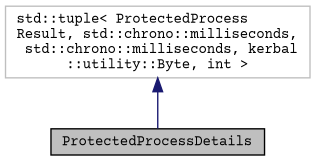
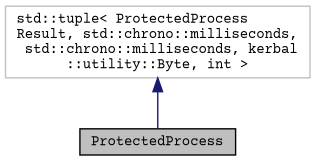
(158, 142) -> (158, 142)
